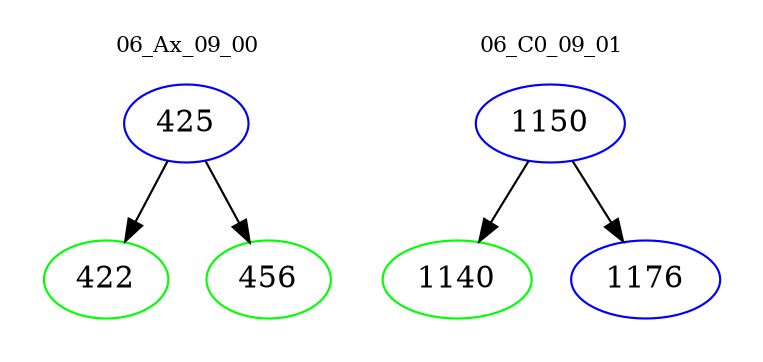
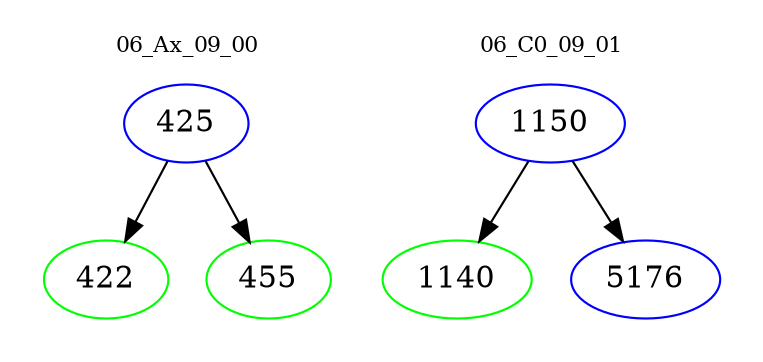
(269, 280) -> (269, 280)
(646, 280) -> (646, 280)
